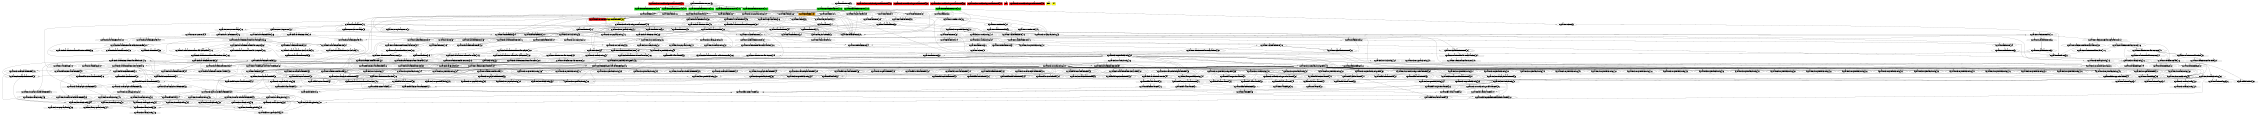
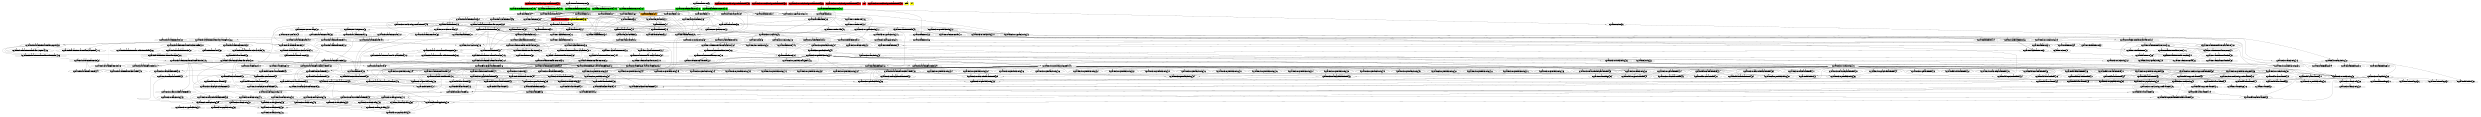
(647, 9) -> (523, 9)
(682, 45) -> none
(594, 51) -> (491, 51)
